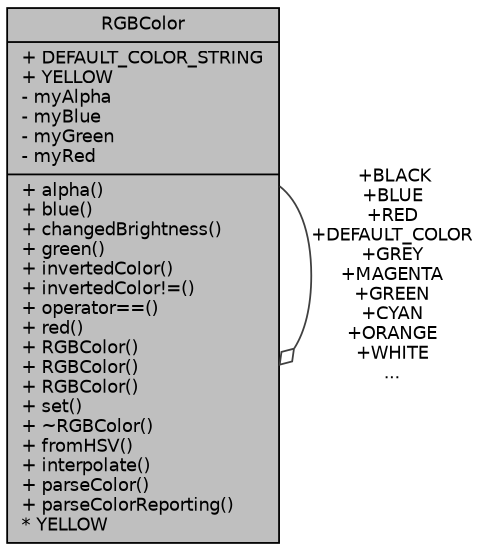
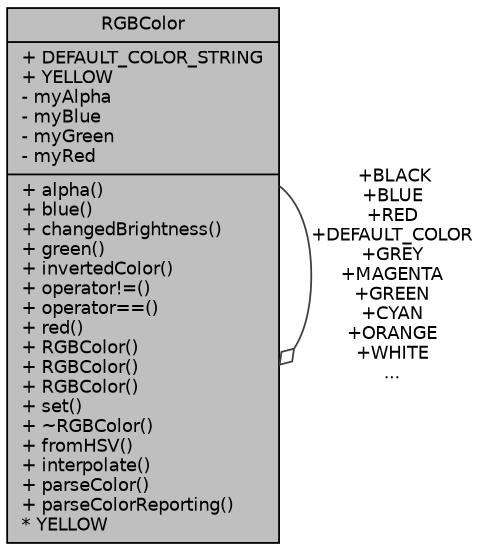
(108, 289) -> (87, 289)
